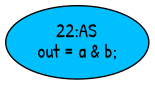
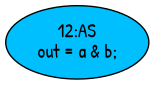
(77, 42) -> (77, 42)
